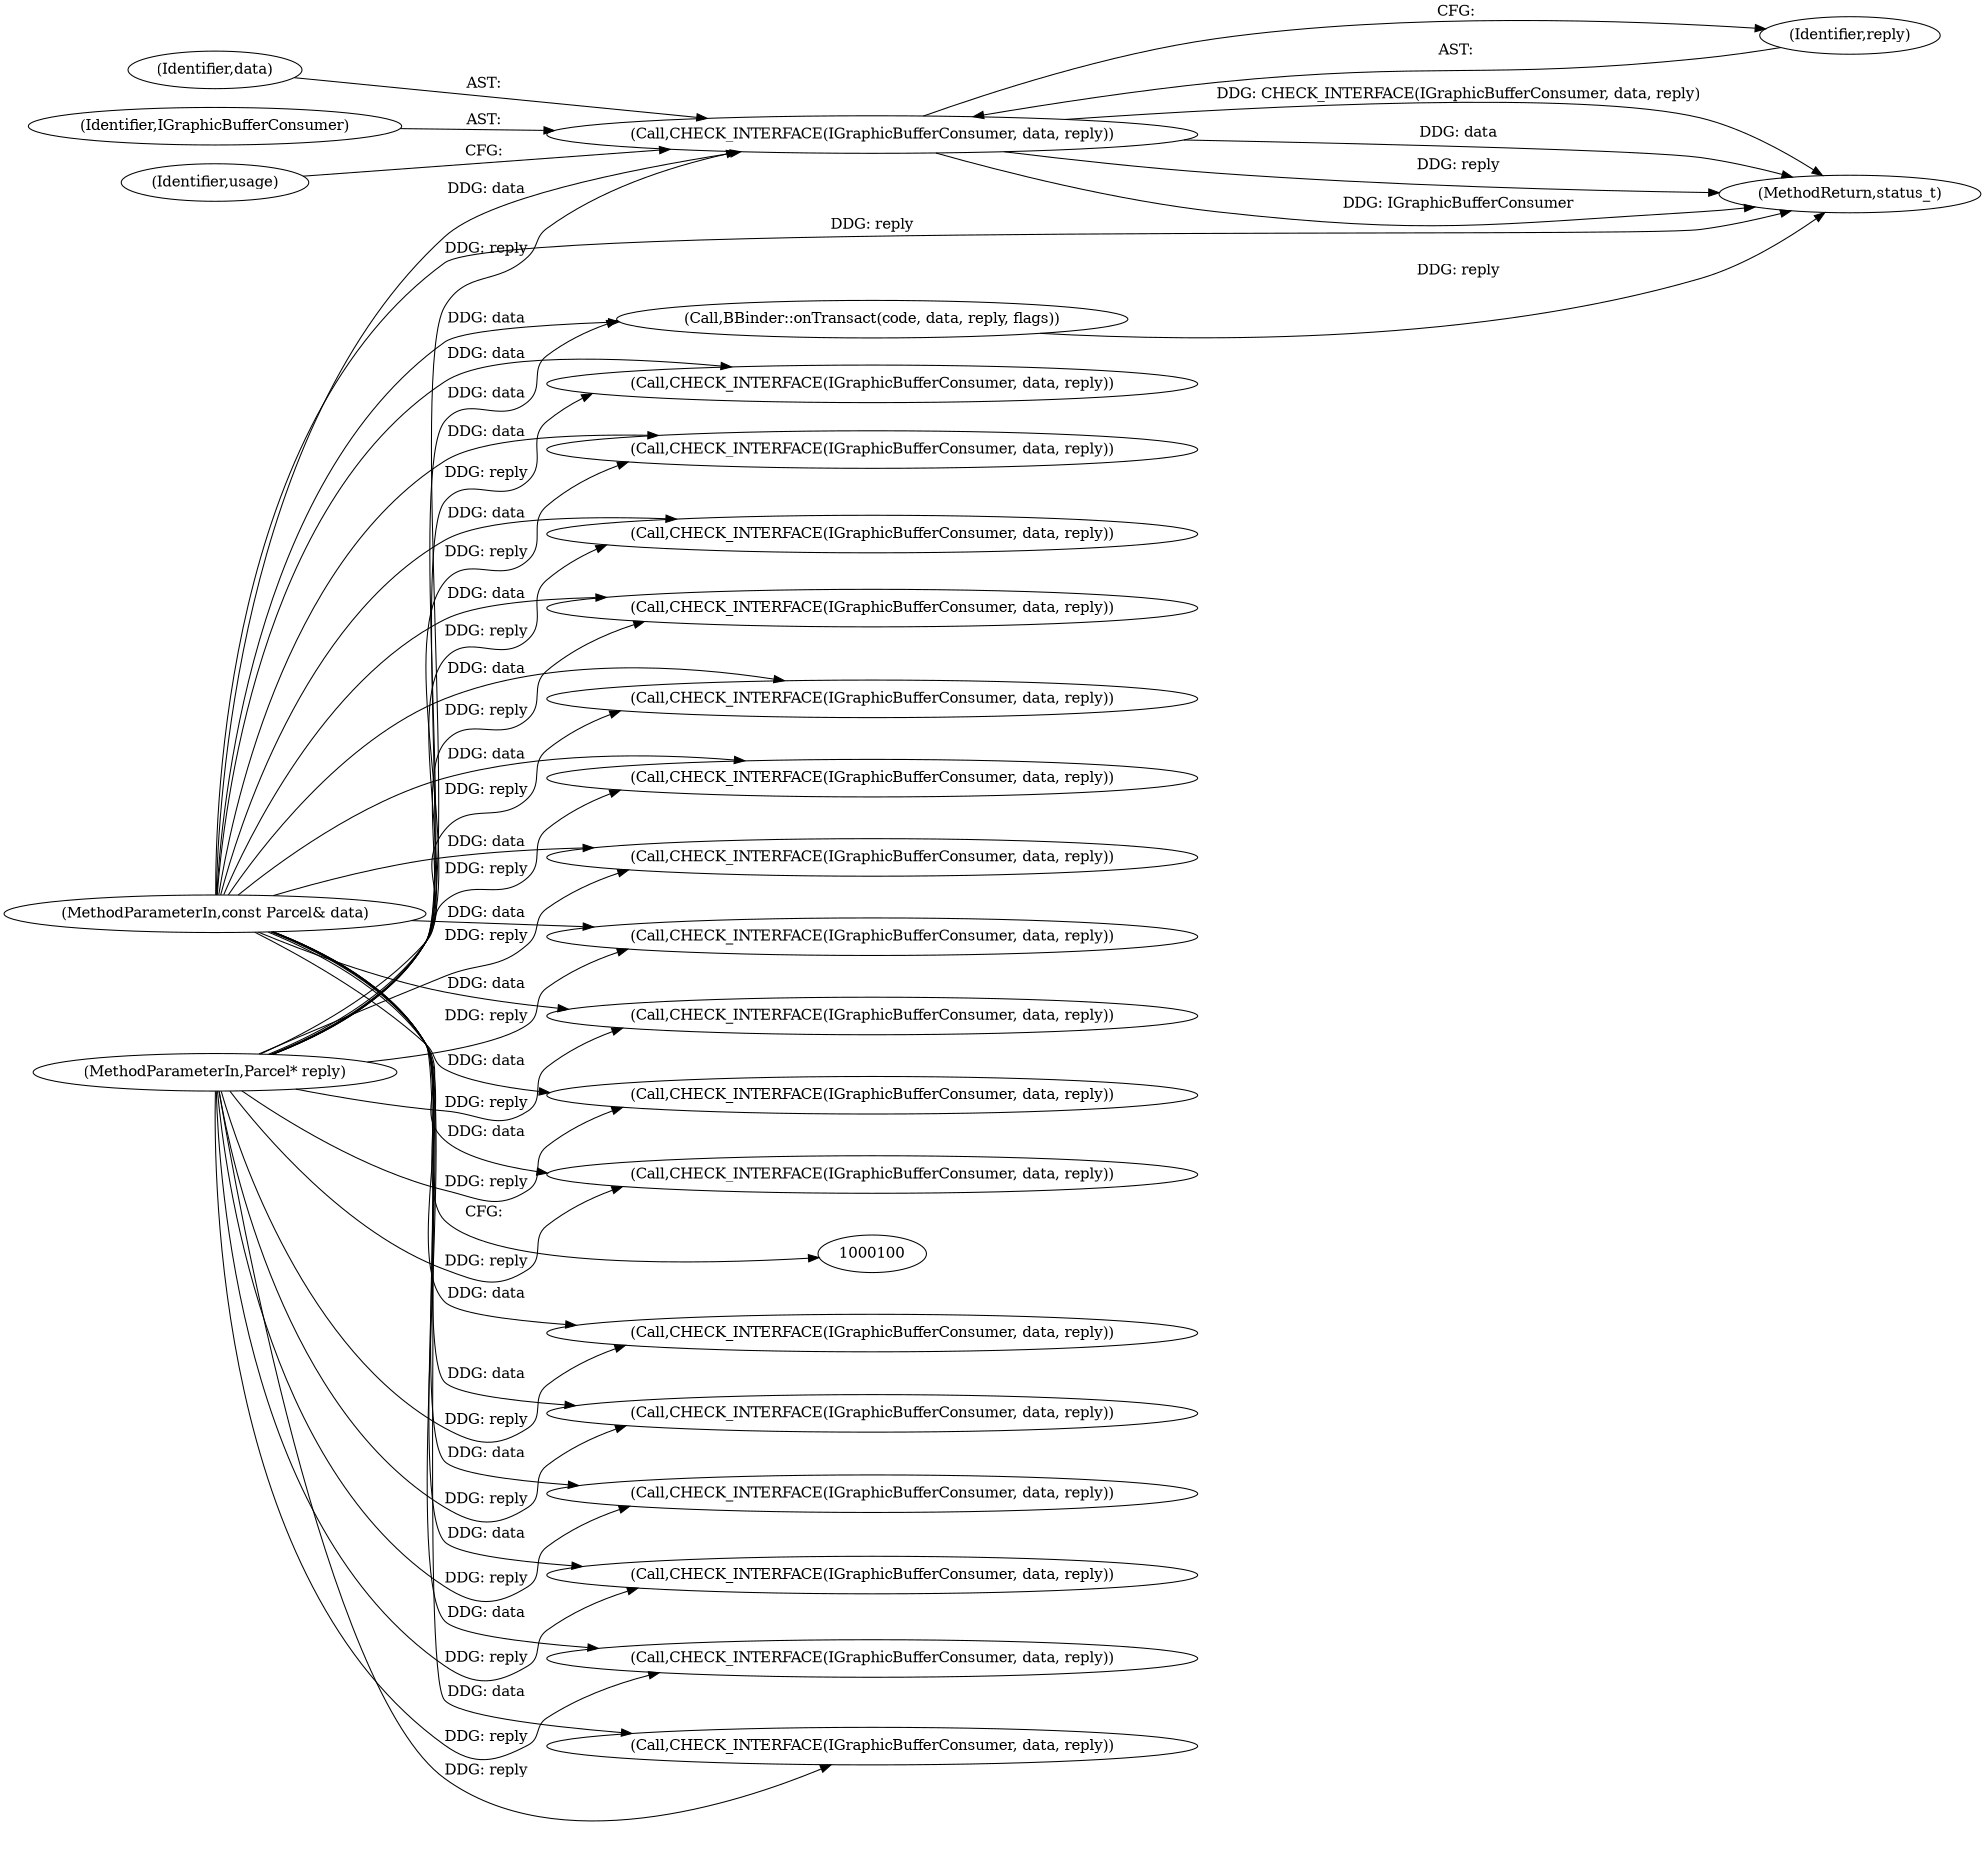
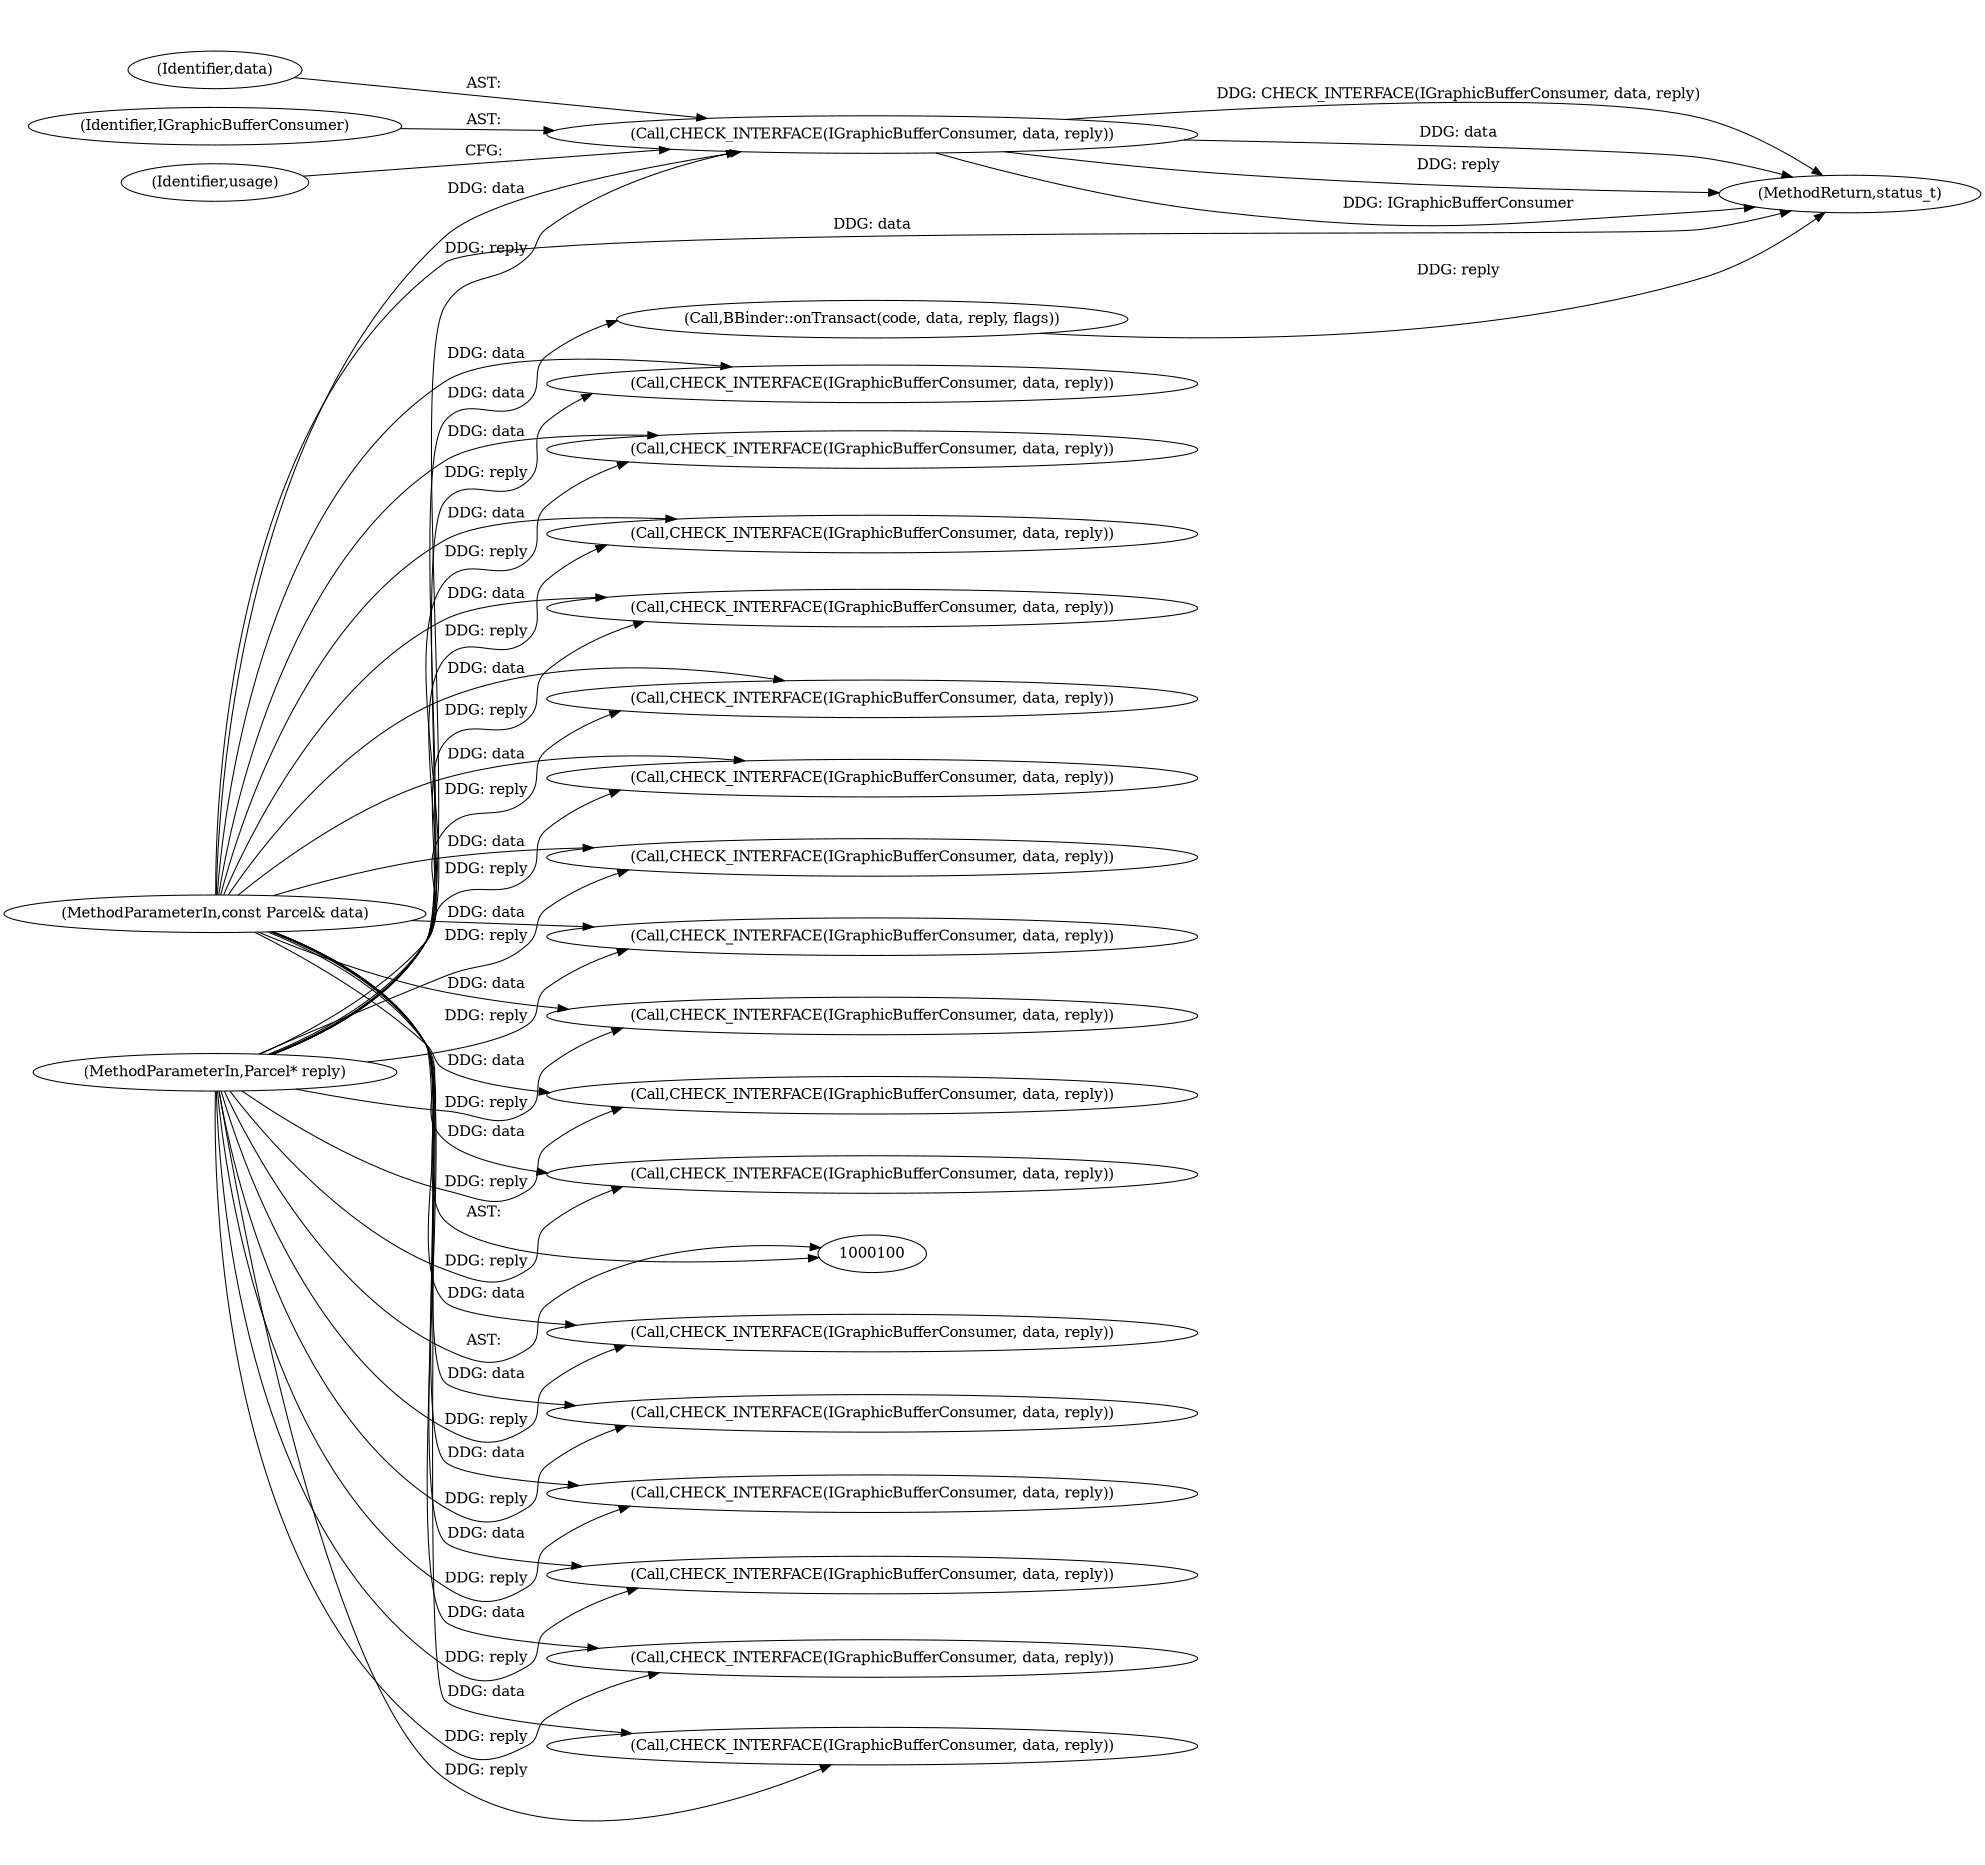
(1850, 35) -> none
(872, 225) -> (872, 225)
(307, 517) -> none
(486, 1213) -> (486, 1213)
none -> (477, 1361)
